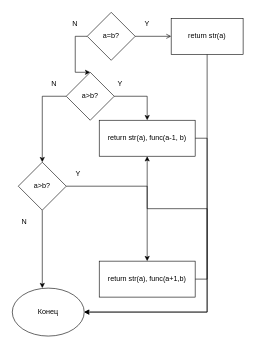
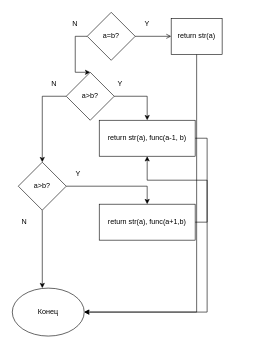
(207, 36) -> (197, 36)
(147, 279) -> (147, 222)
